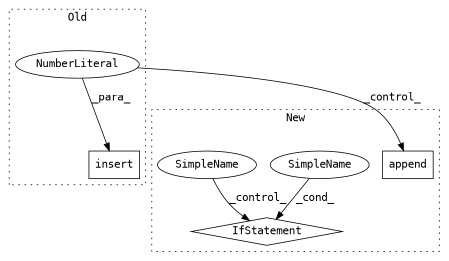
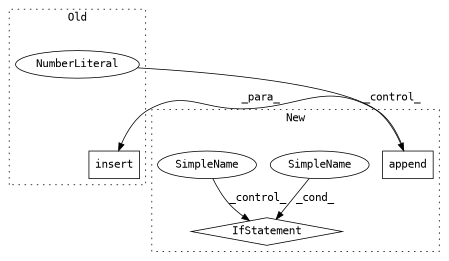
(94, 111) -> (282, 104)
